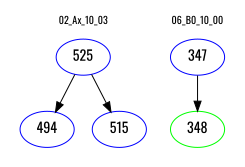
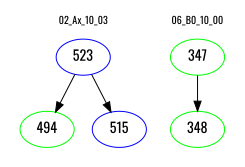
(83, 57) -> (83, 57)
(198, 57) -> (198, 57)
(47, 129) -> (47, 129)
